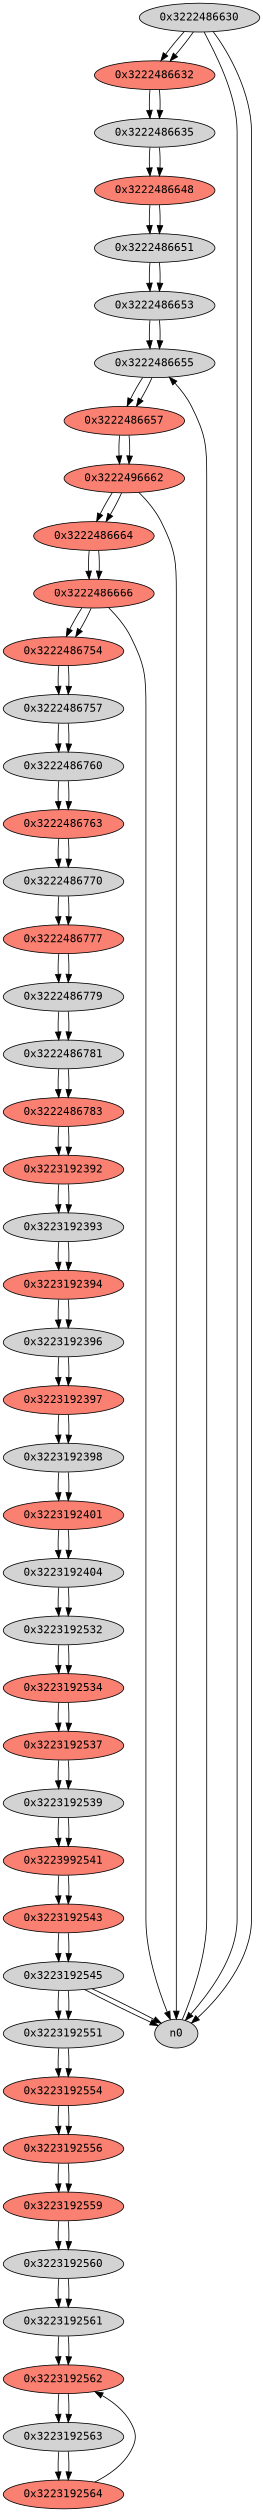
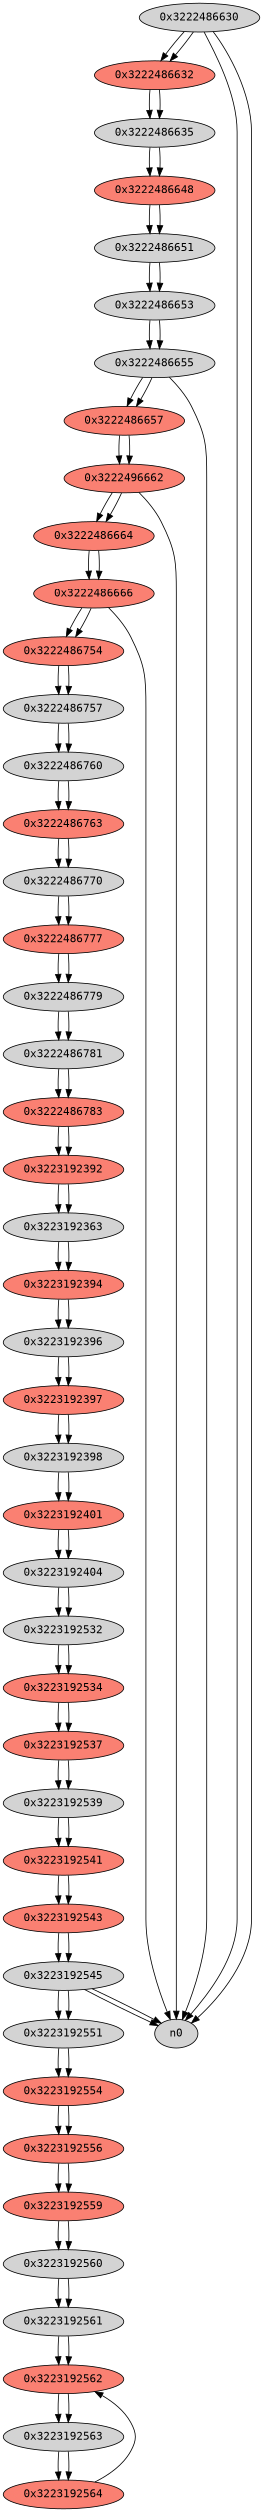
(207, 1199) -> (207, 1191)
(64, 1227) -> (64, 1227)
(64, 1861) -> (64, 1861)
